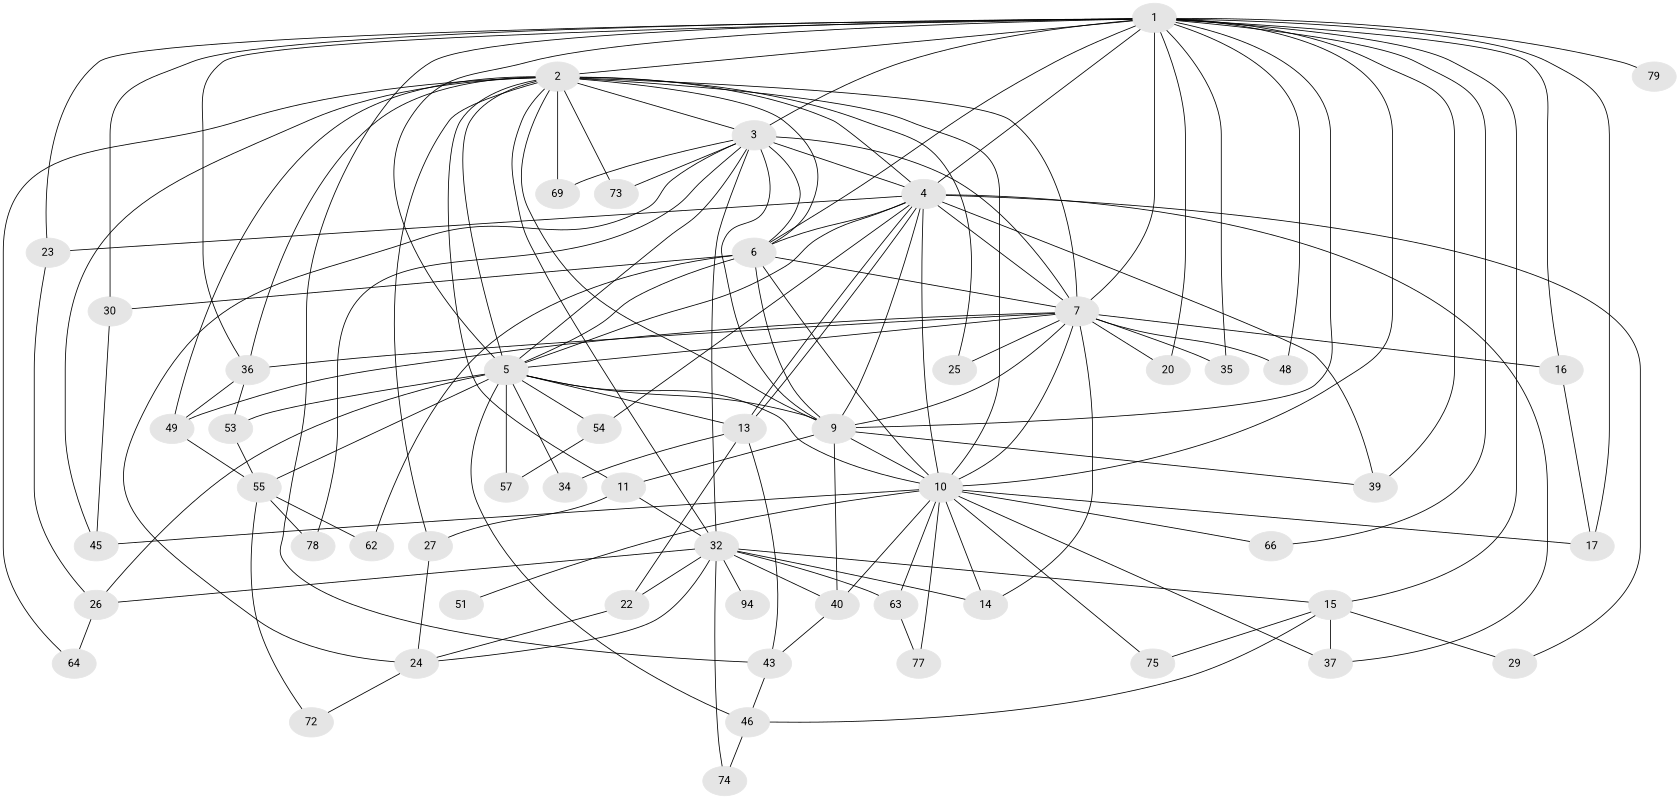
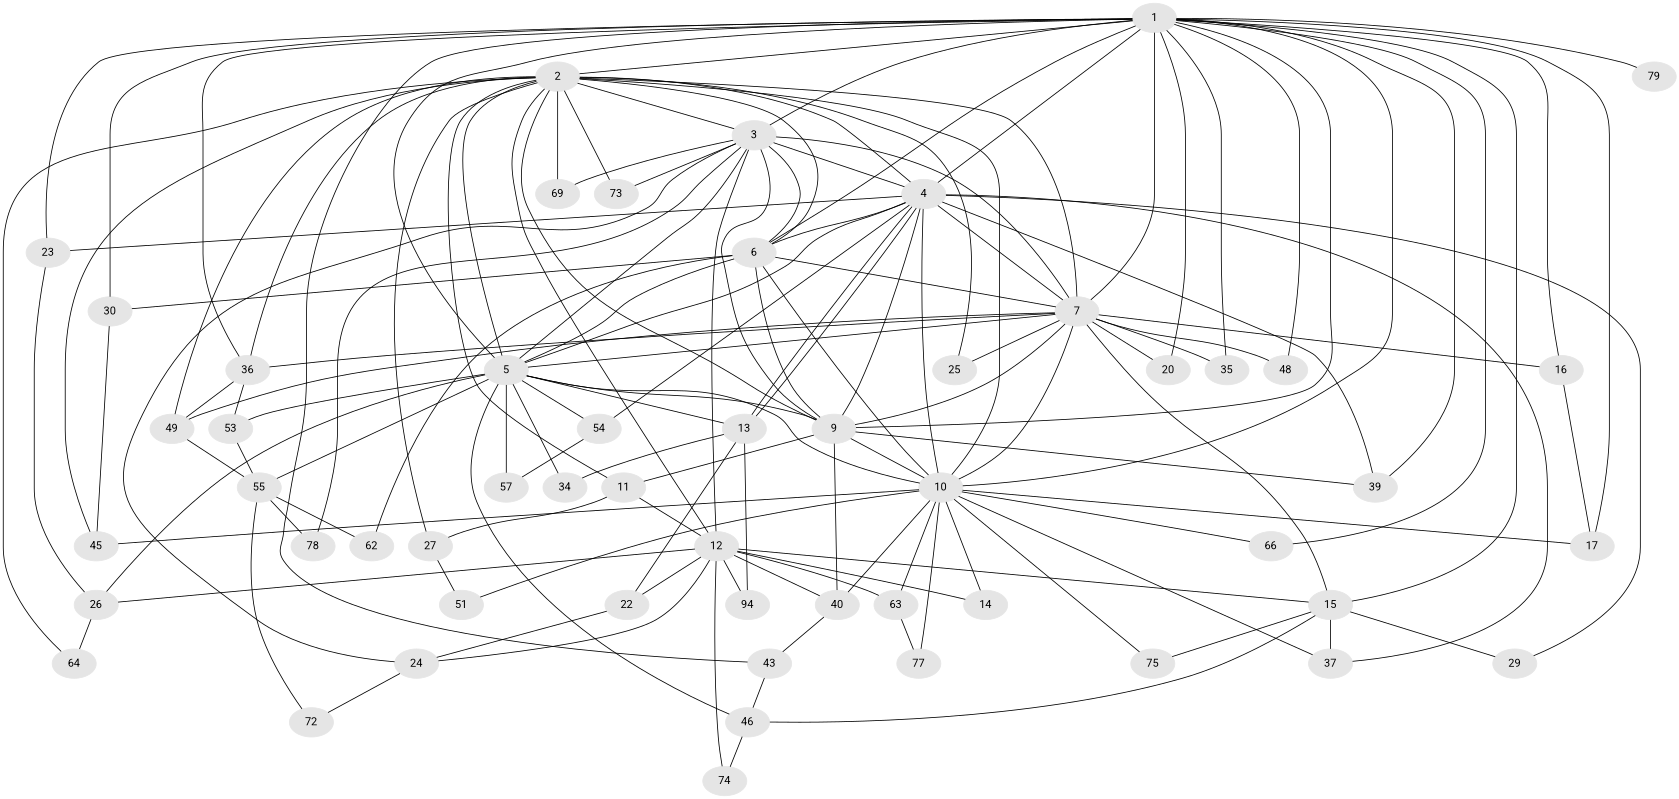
(1092, 480) -> (1218, 450)
(774, 545) -> (746, 513)
(717, 546) -> (717, 546)
(424, 605) -> (447, 577)
